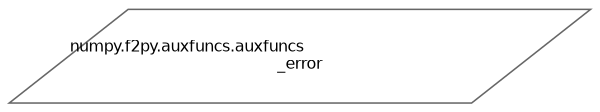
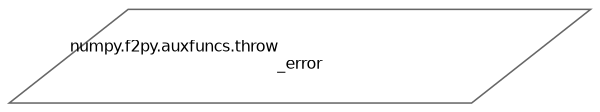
(300, 56) -> (300, 56)
